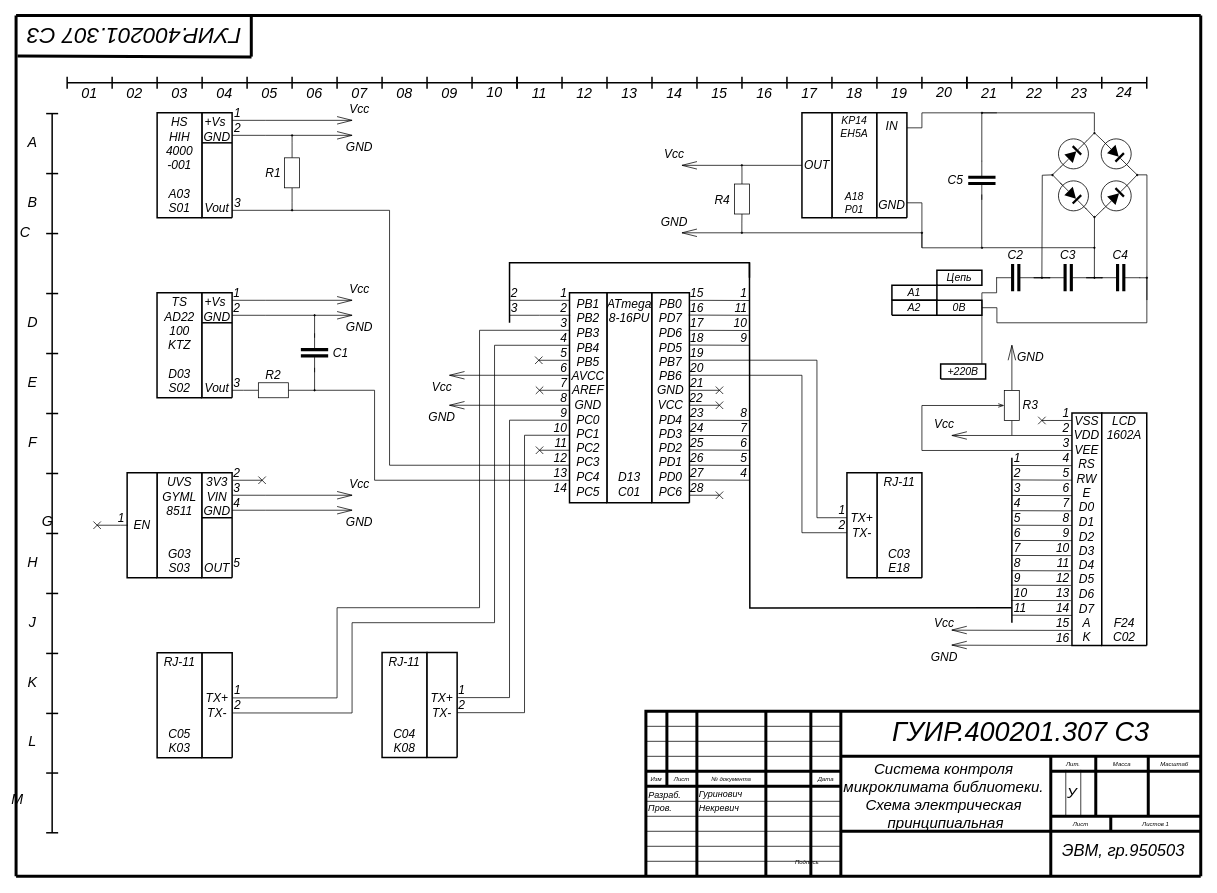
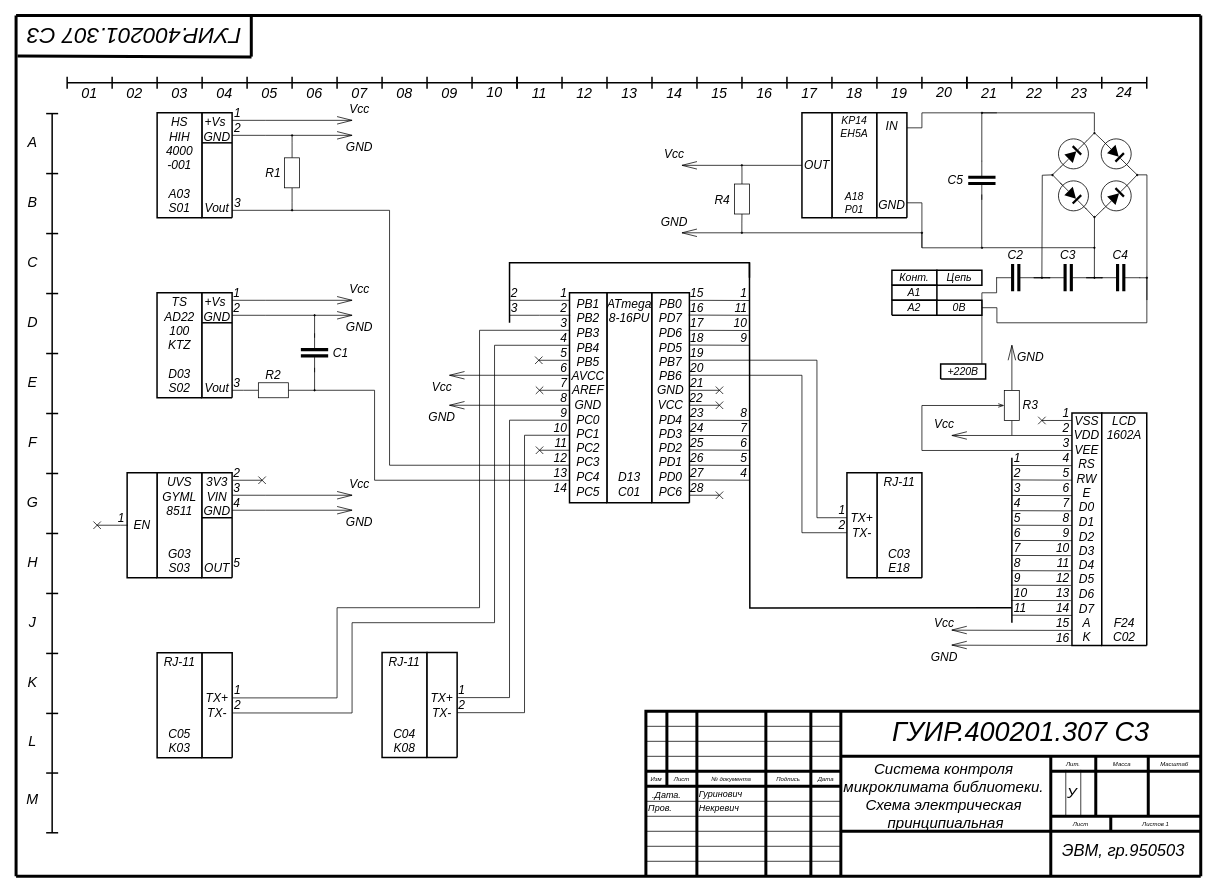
(25, 233) -> (33, 263)
none -> (915, 278)
(48, 522) -> (33, 503)
(664, 795) -> (669, 795)
(18, 800) -> (33, 800)
(807, 862) -> (789, 779)
